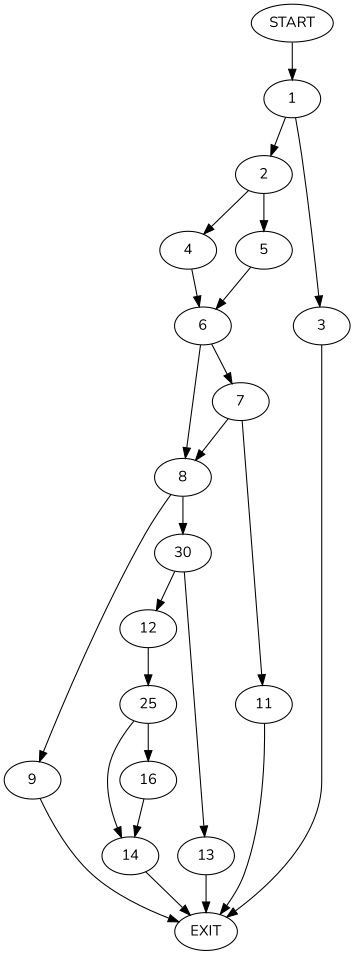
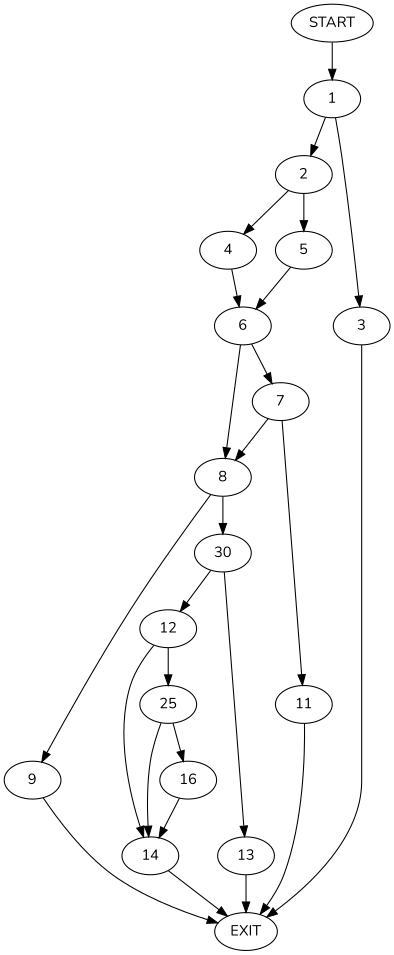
none -> (124, 733)
